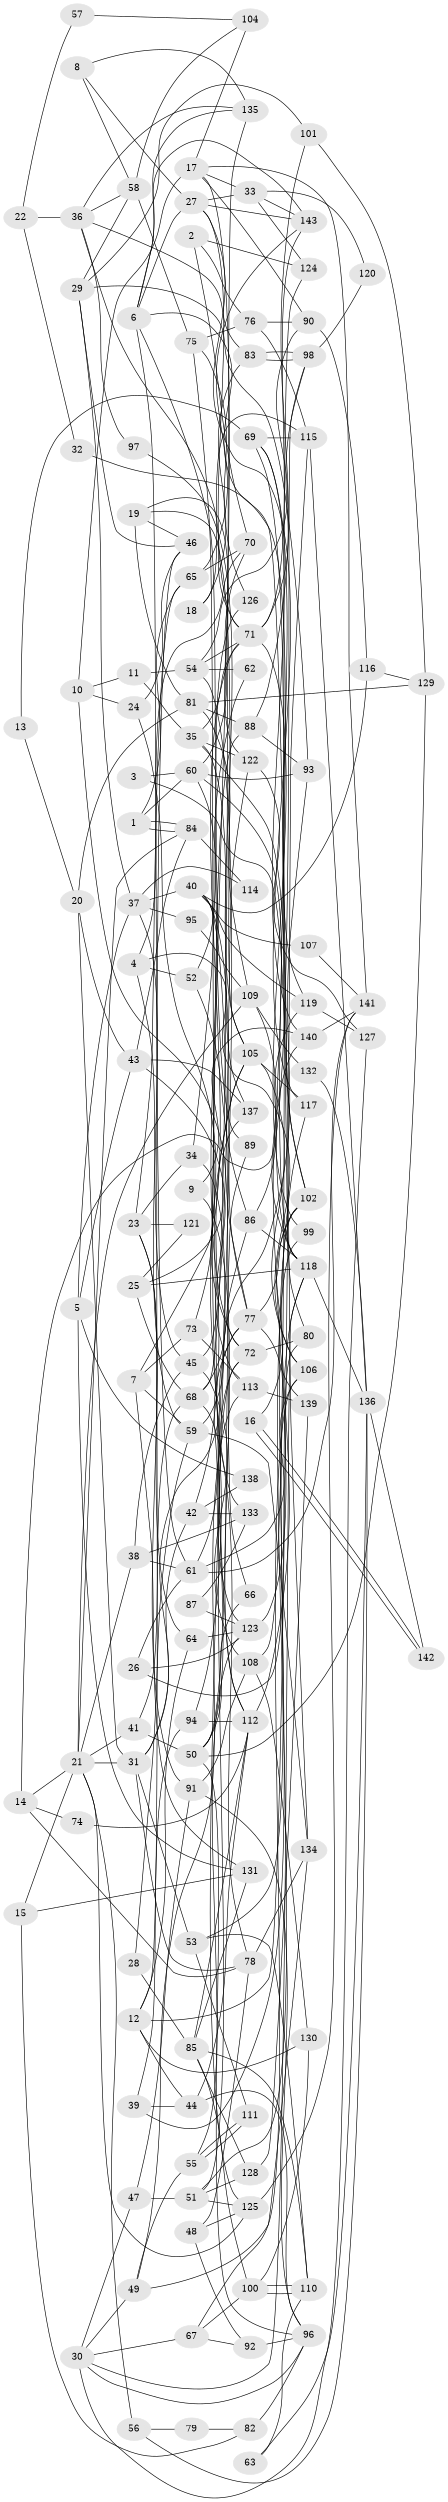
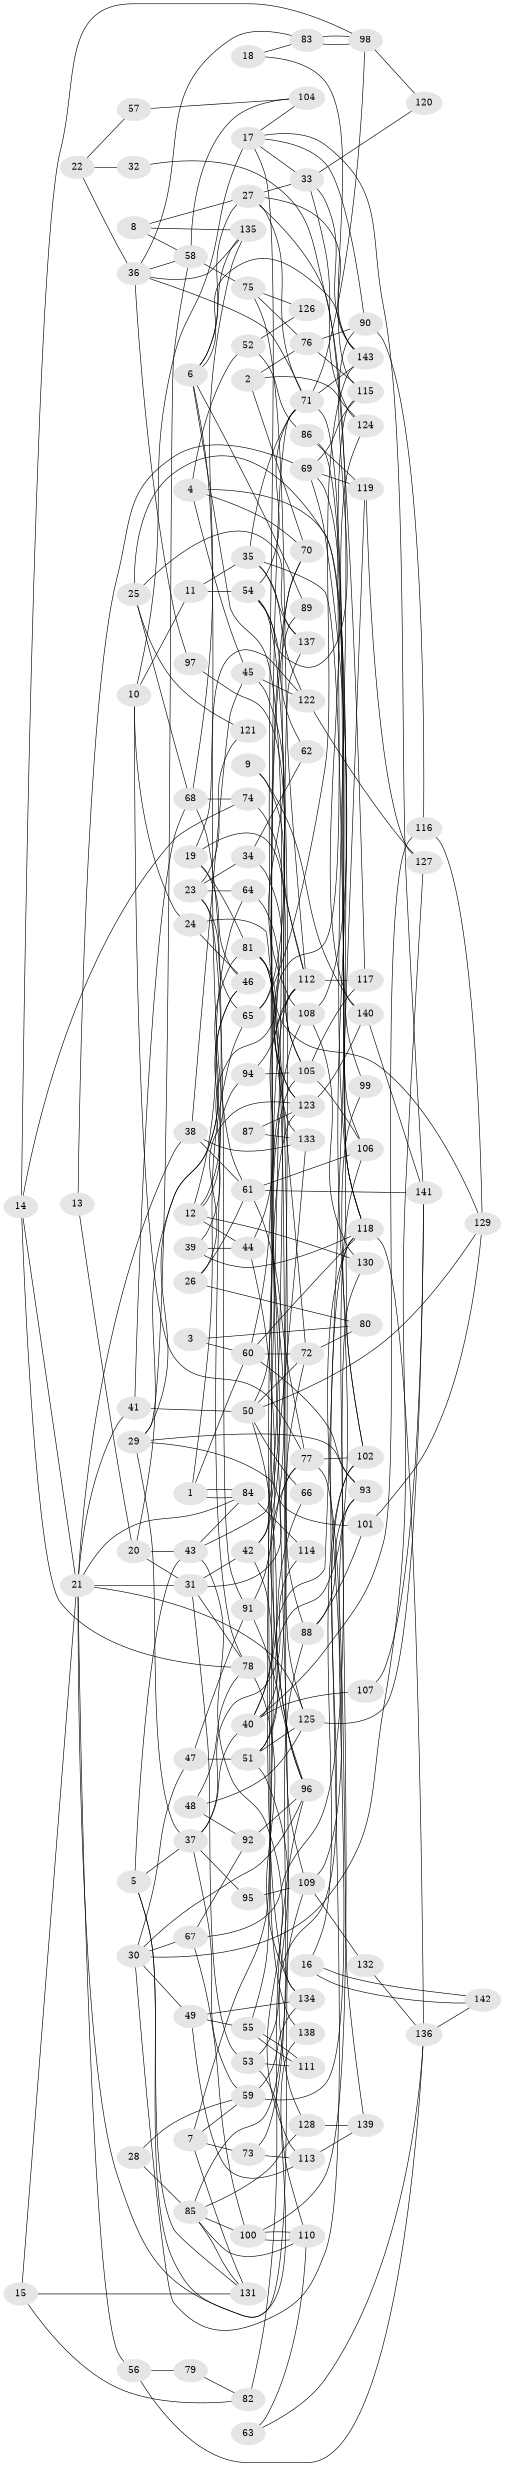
(338, 920) -> none
(233, 1280) -> (225, 799)
